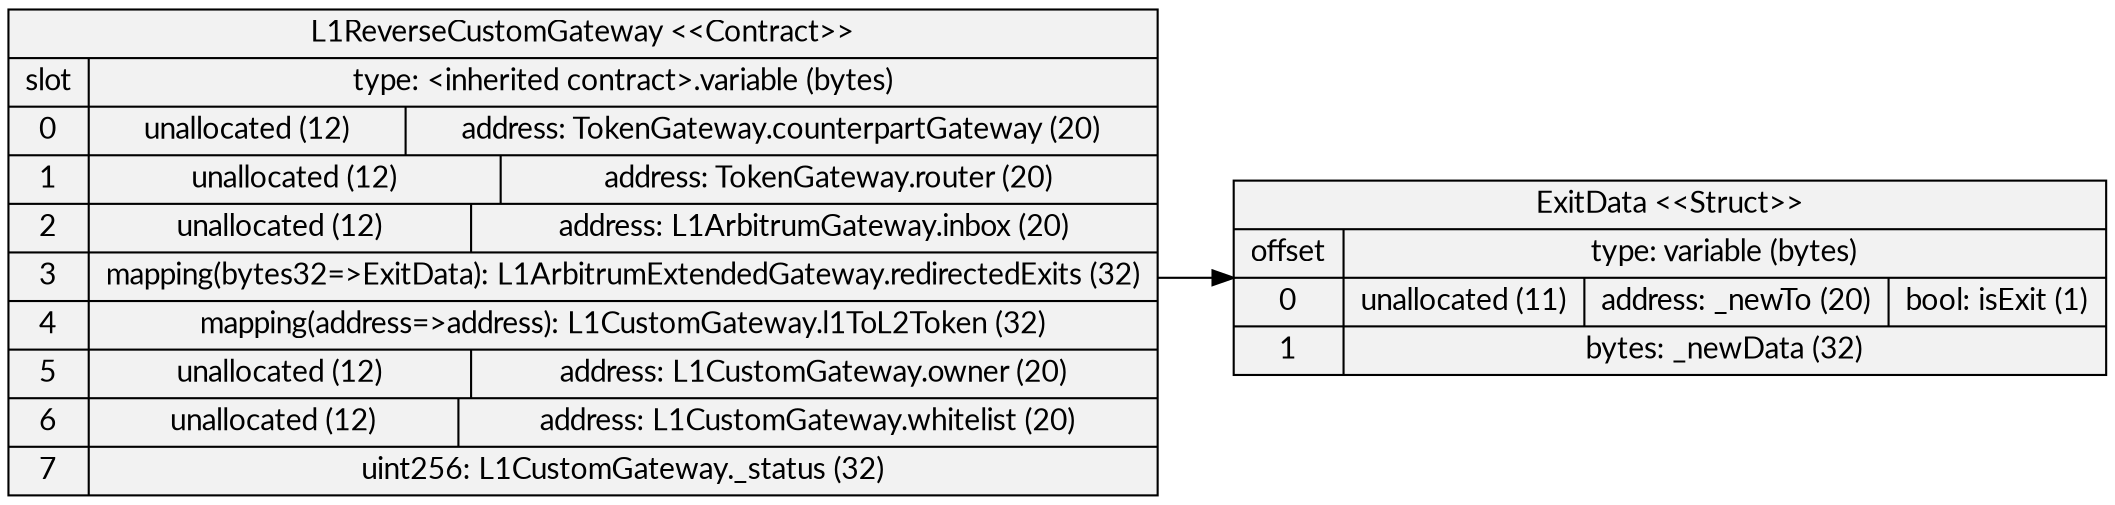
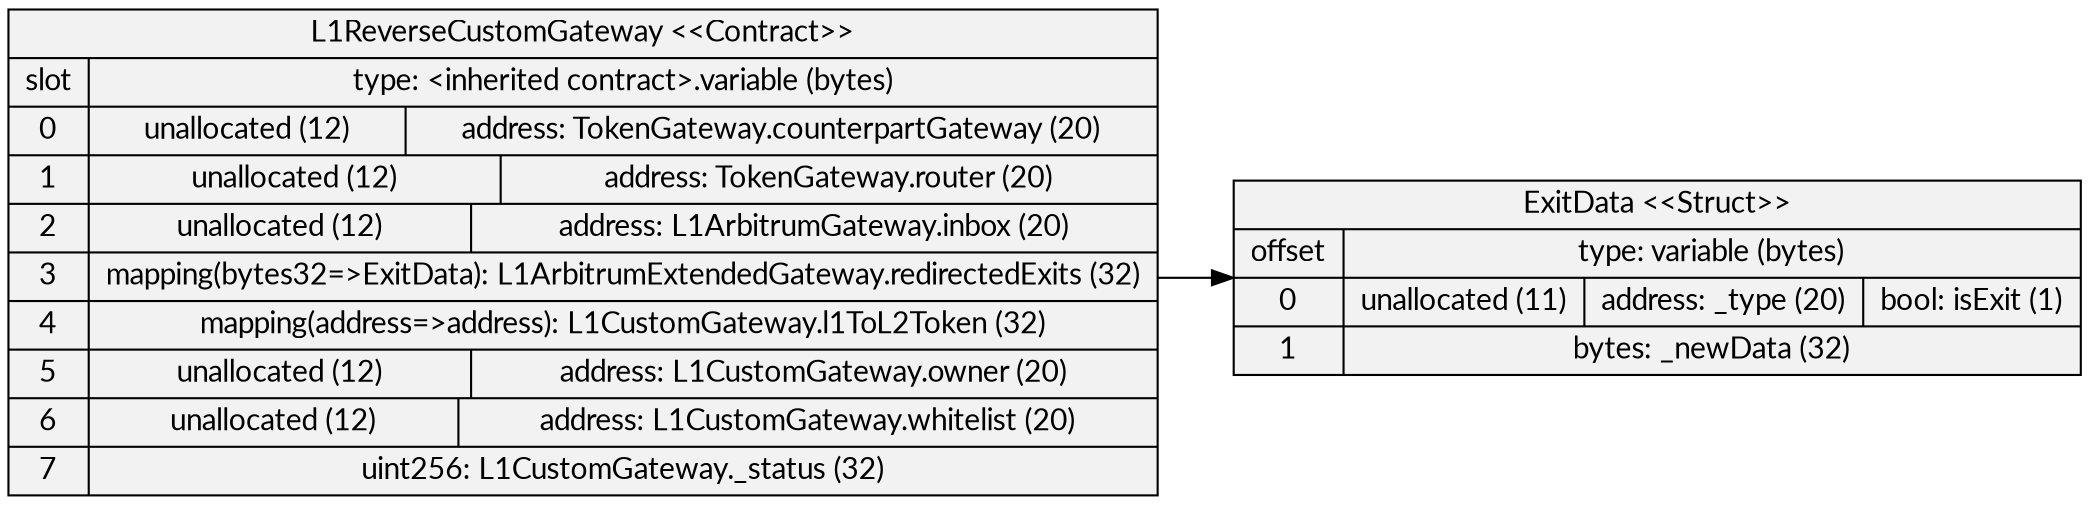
(1736, 301) -> (1724, 301)
